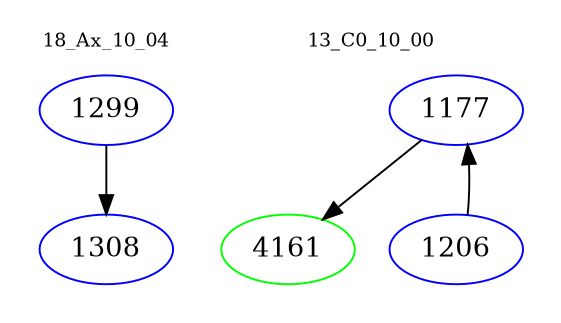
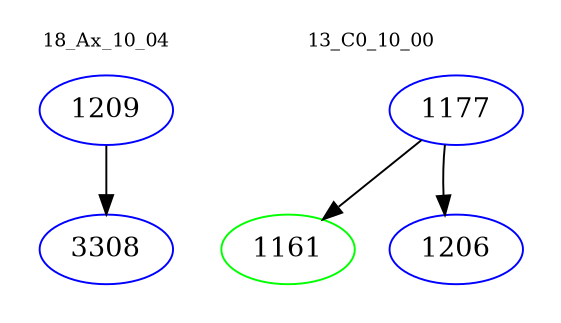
(106, 110) -> (106, 110)
(469, 190) -> (443, 170)
(106, 249) -> (106, 249)
(288, 249) -> (288, 249)
